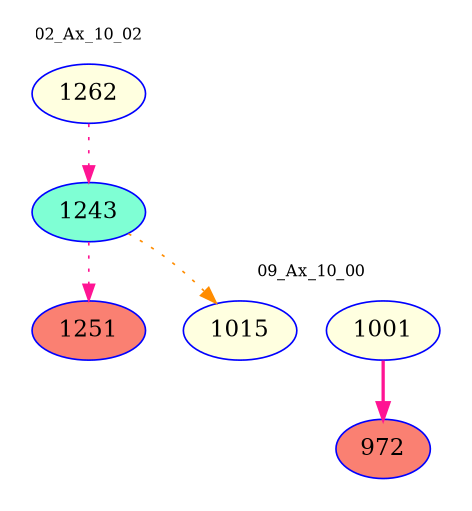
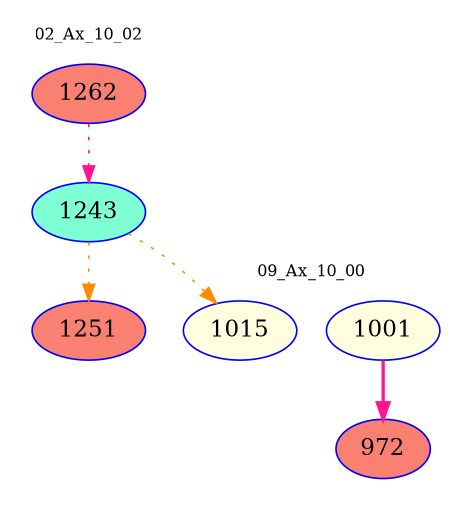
(89, 94) -> (89, 94)
(89, 263) -> (89, 263)
